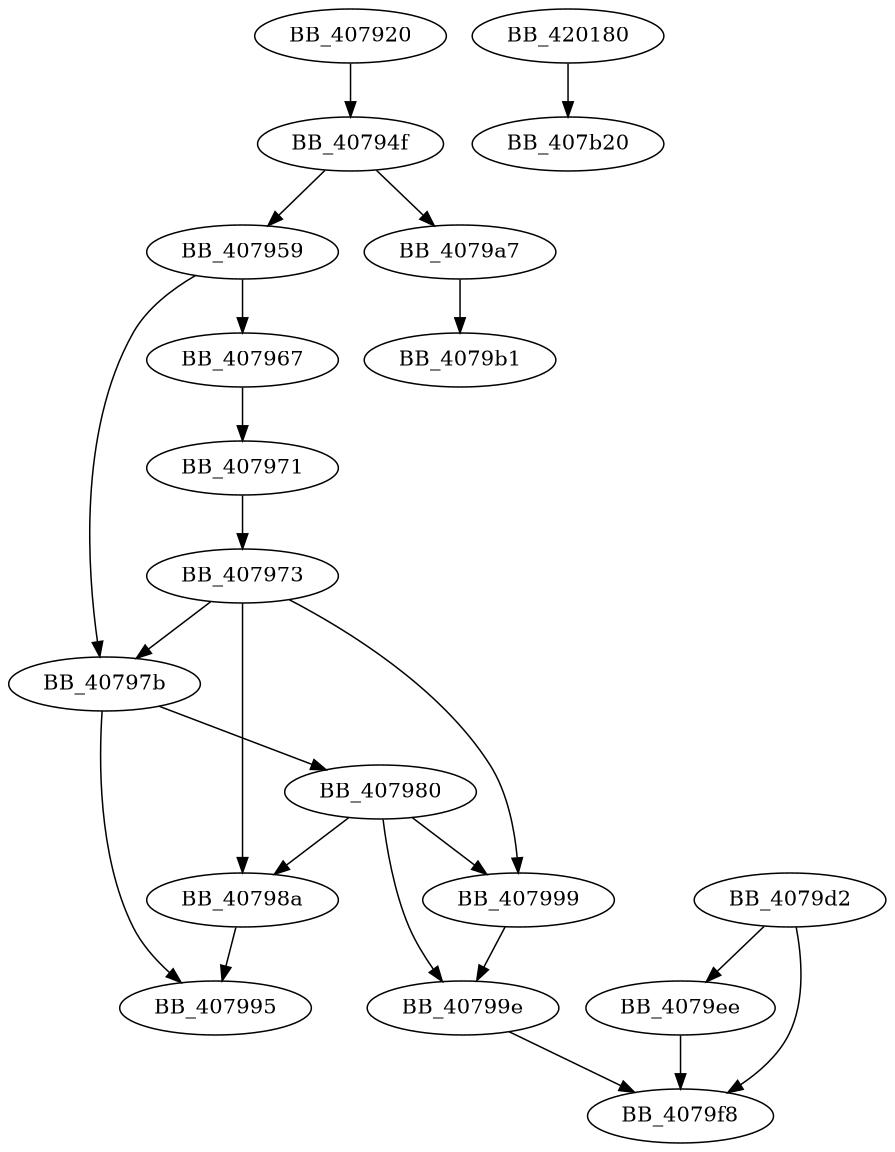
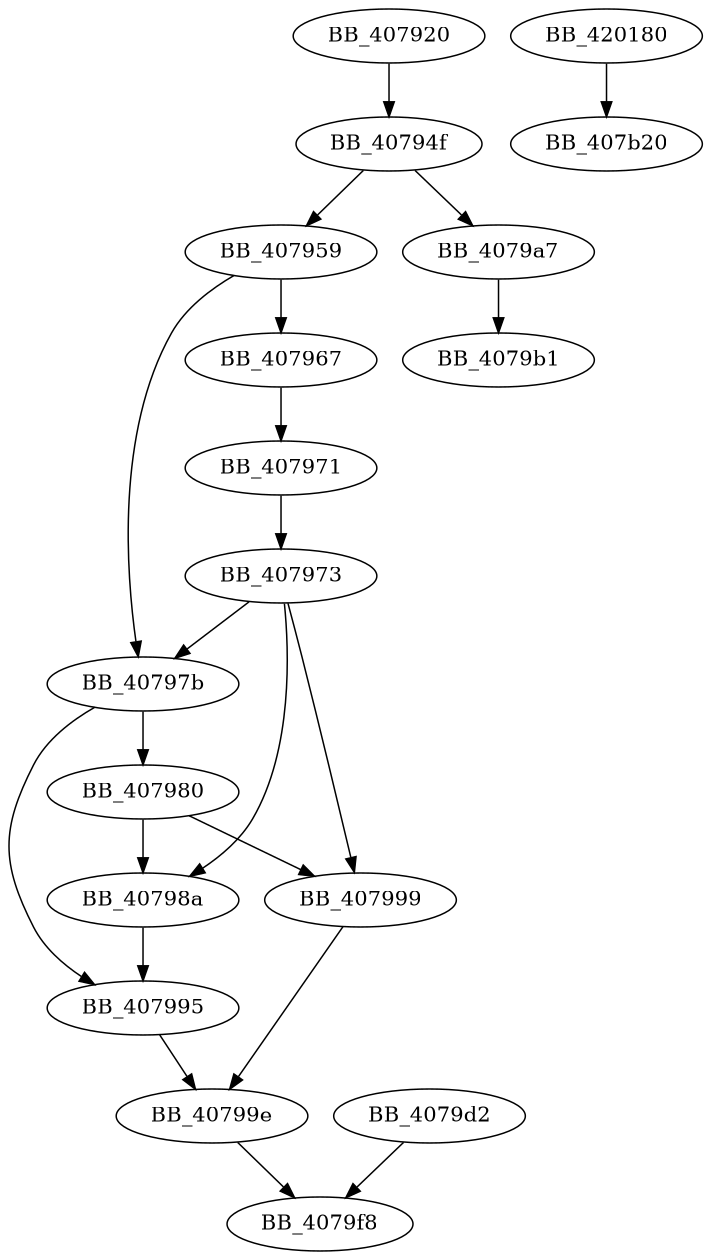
(399, 898) -> (173, 1056)
(681, 1008) -> none
